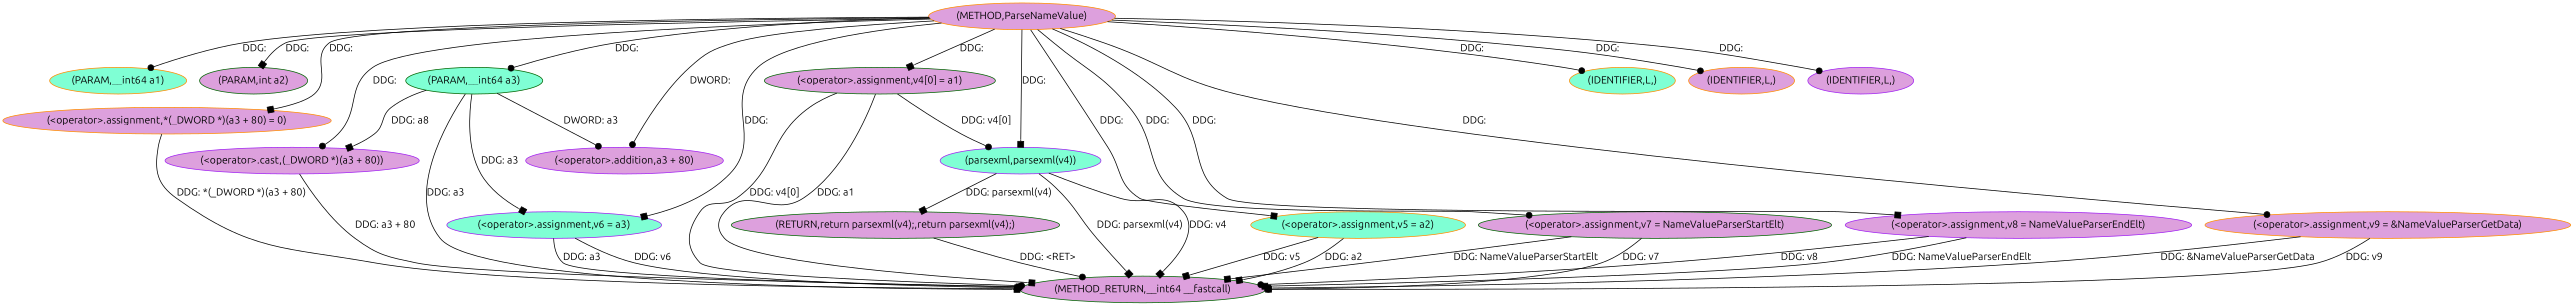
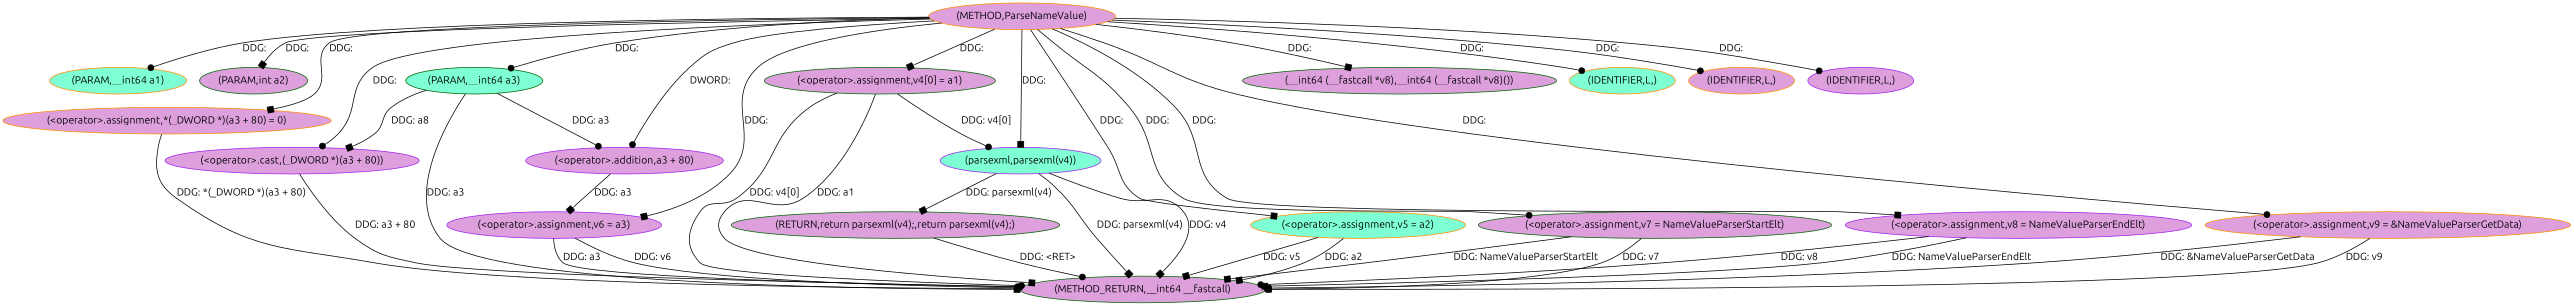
none -> (1400, 81)
(591, 121) -> (591, 121)
(475, 160) -> (592, 190)
(554, 225) -> (554, 225)
